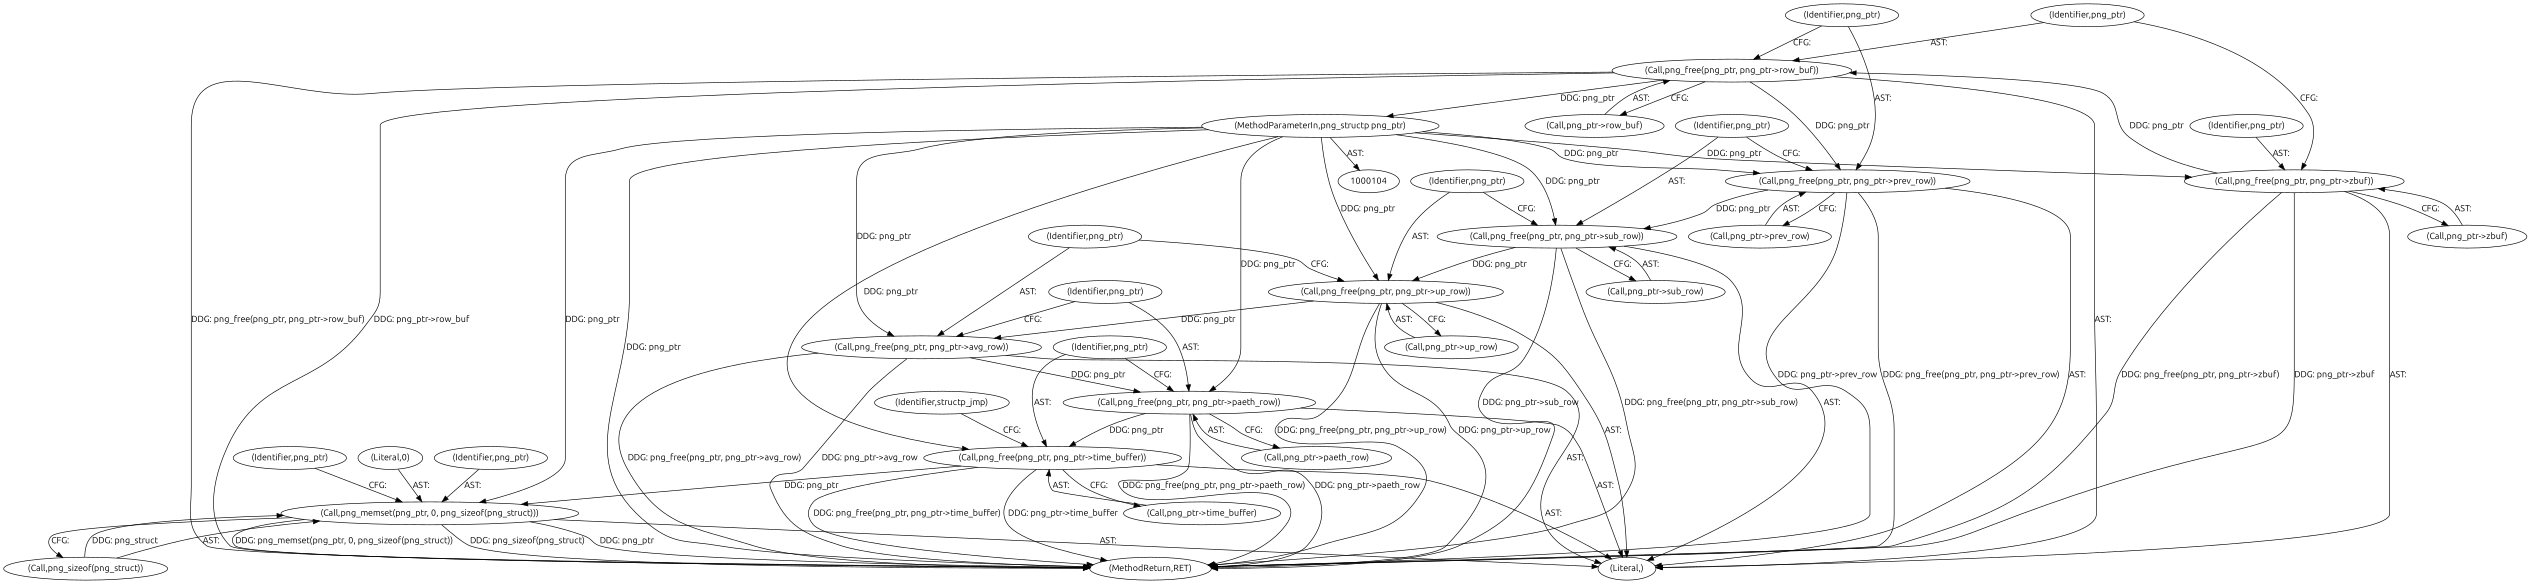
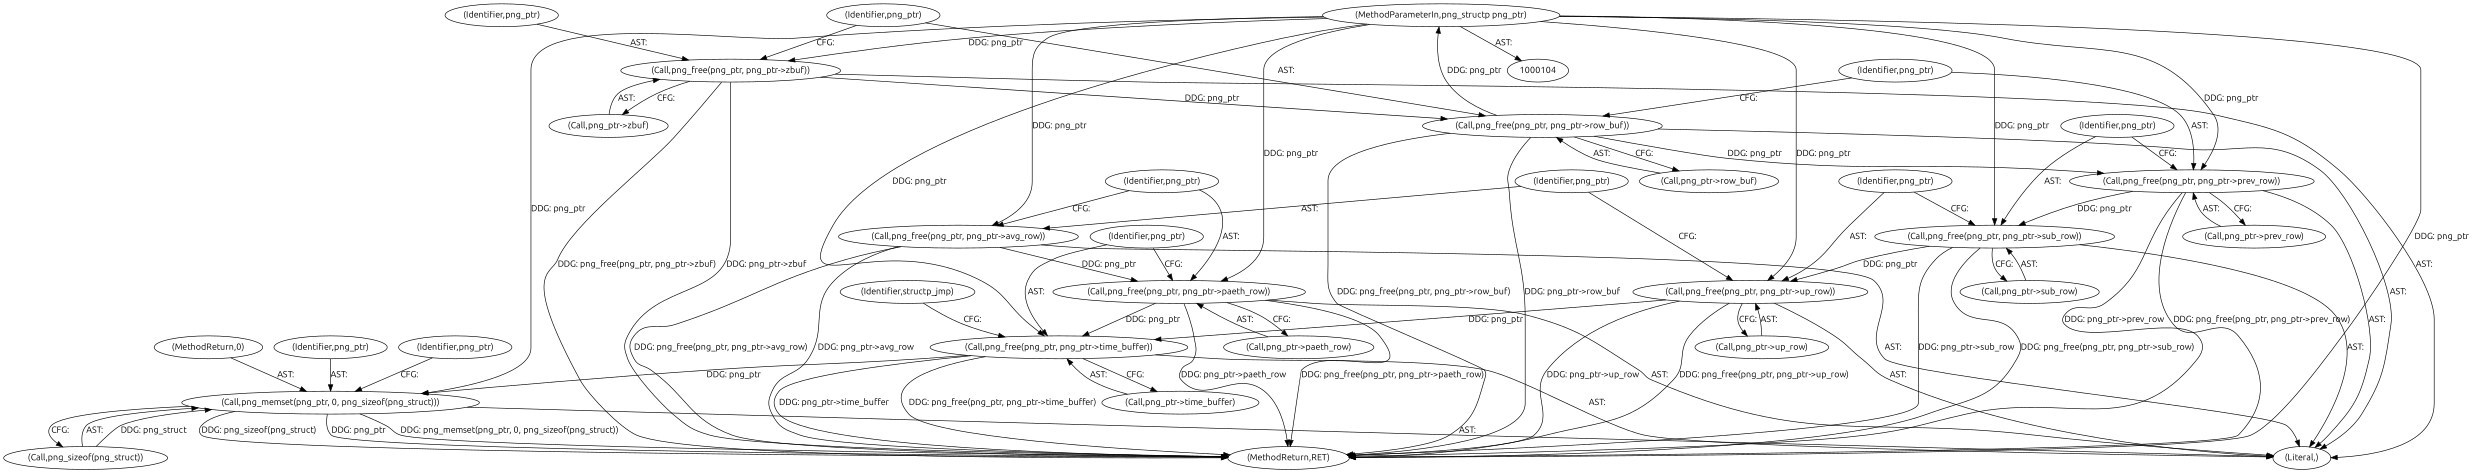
(1165, 318) -> (1414, 320)
(390, 458) -> (208, 347)
